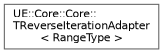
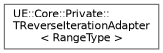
(82, 27) -> (82, 27)
